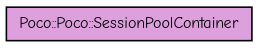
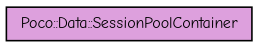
(129, 24) -> (129, 24)
